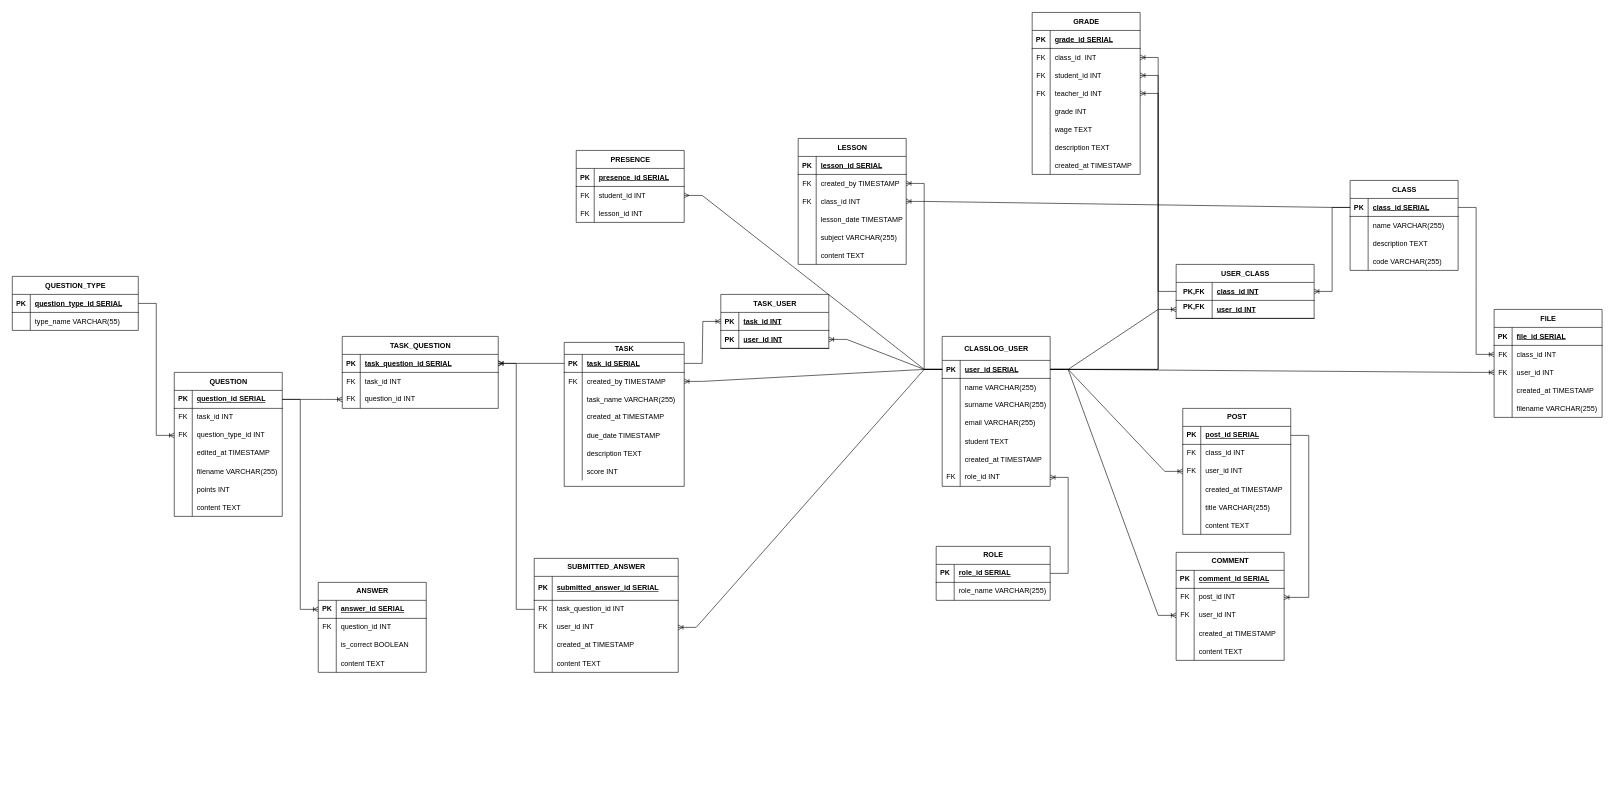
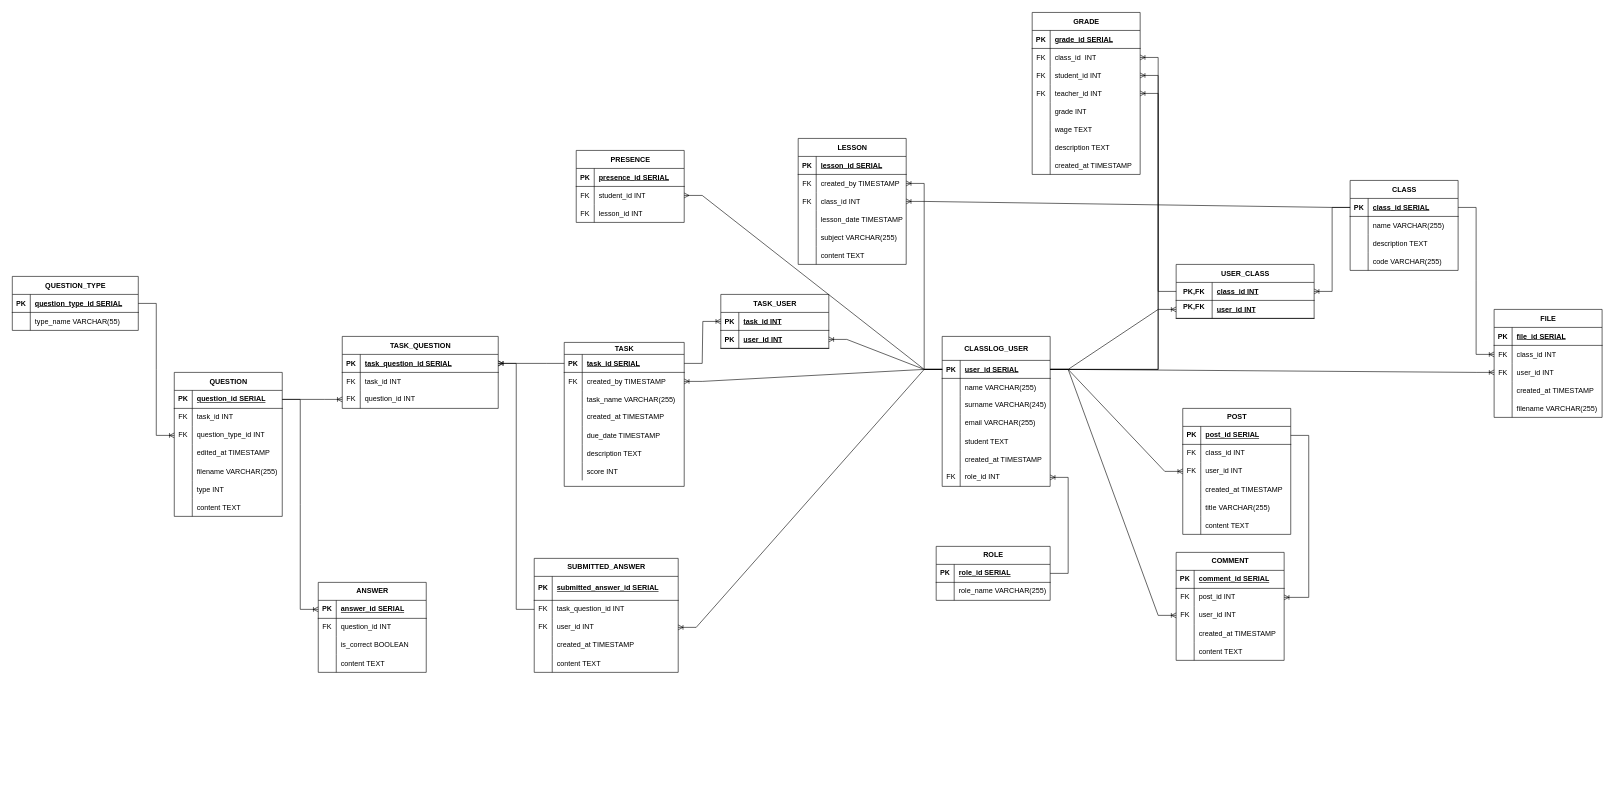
(1004, 405) -> (1004, 405)
(215, 490) -> (212, 490)
